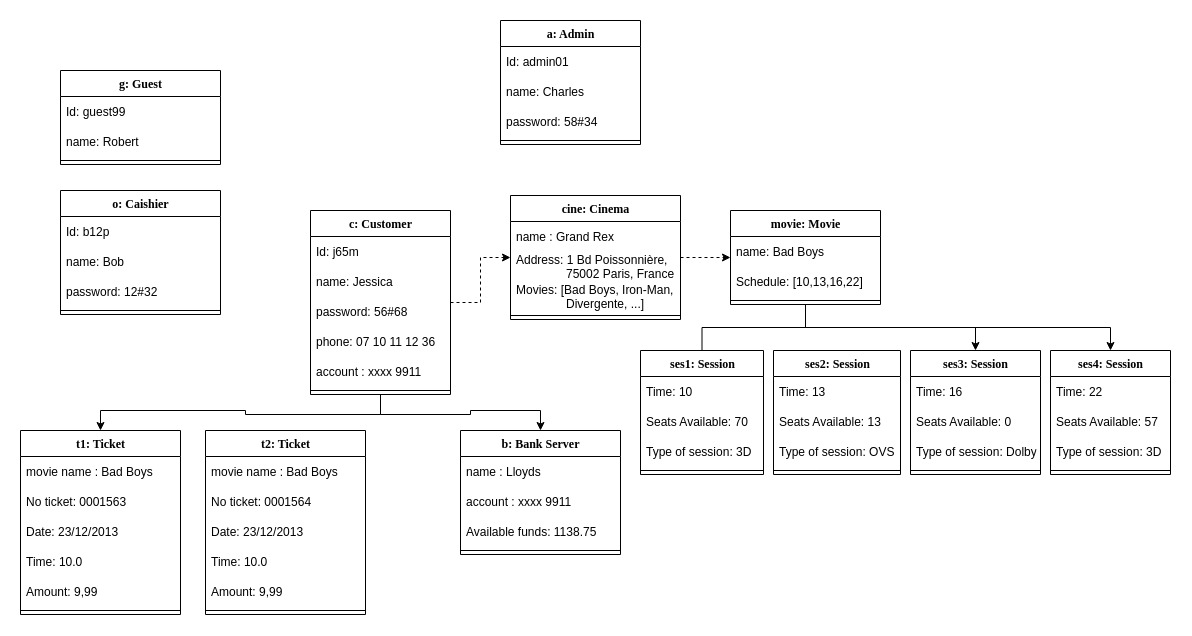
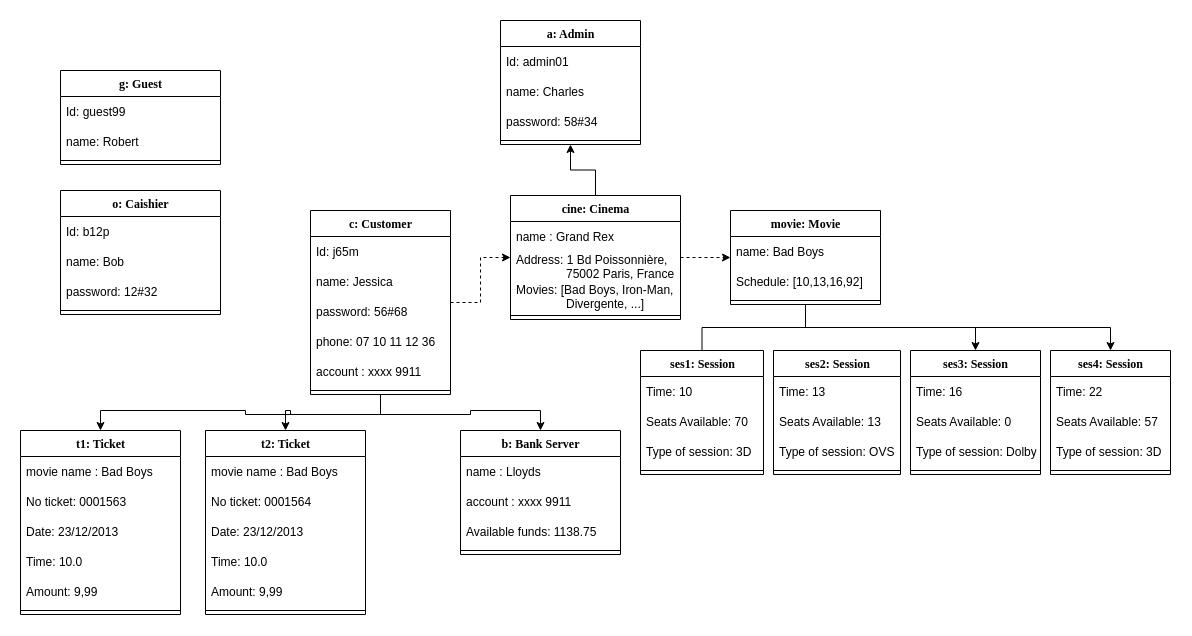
none -> (586, 170)
(804, 282) -> (804, 282)
none -> (286, 412)
